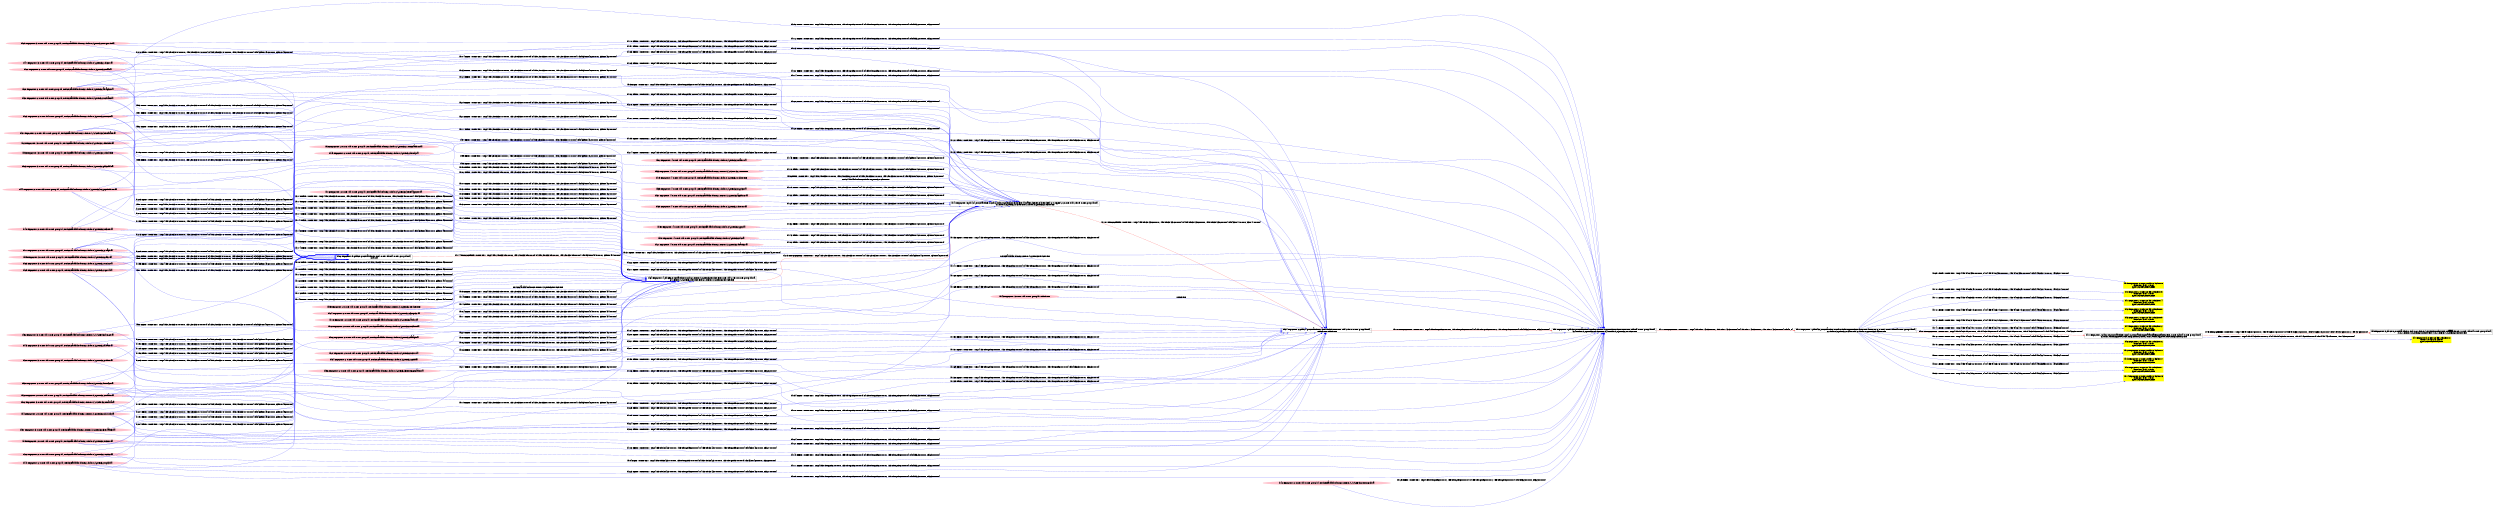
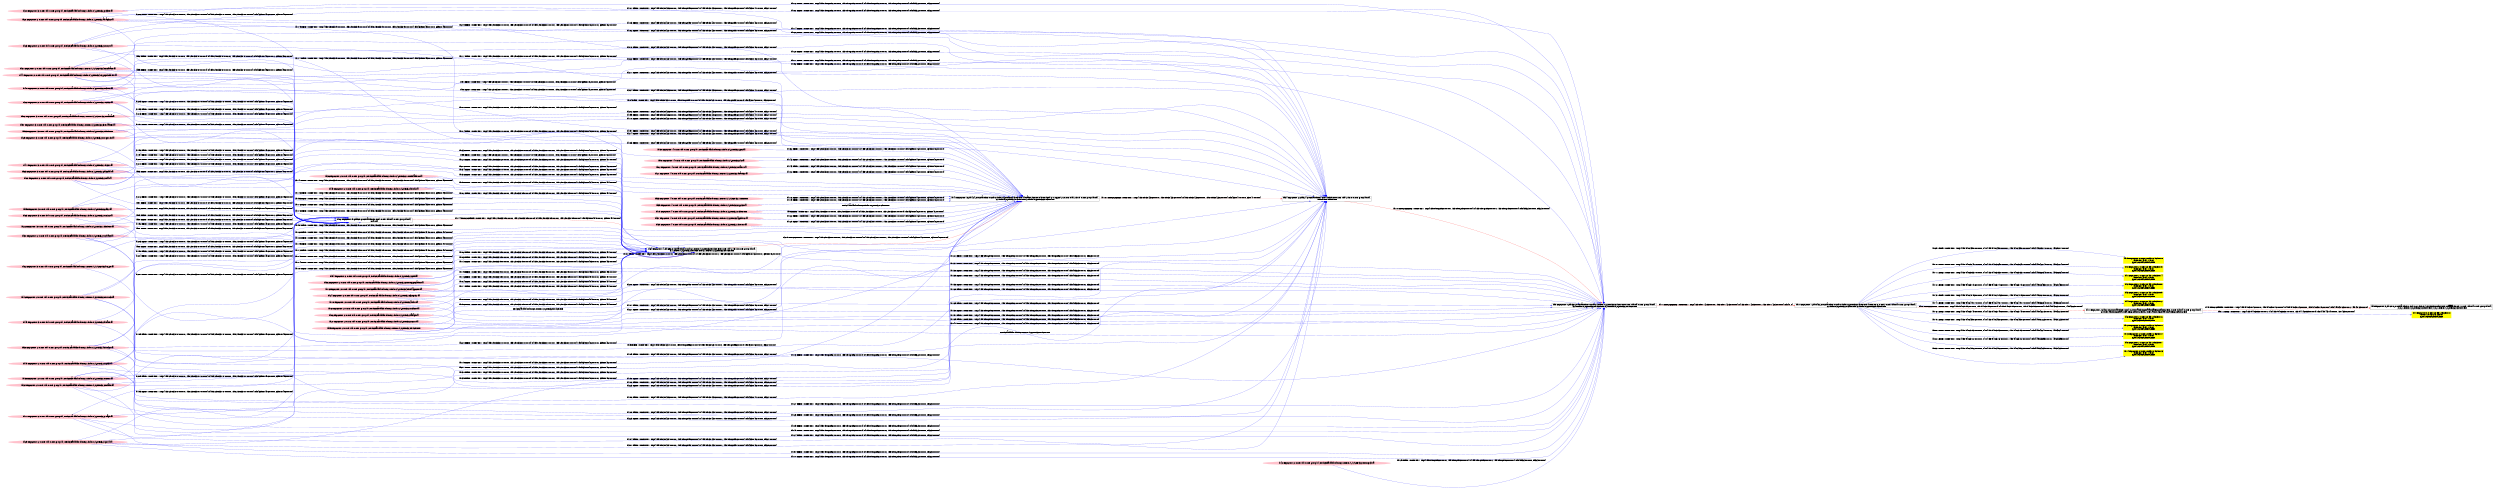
(1025, 297) -> none
